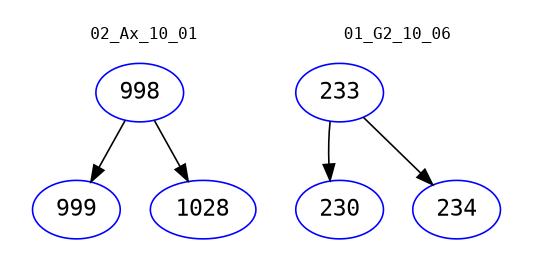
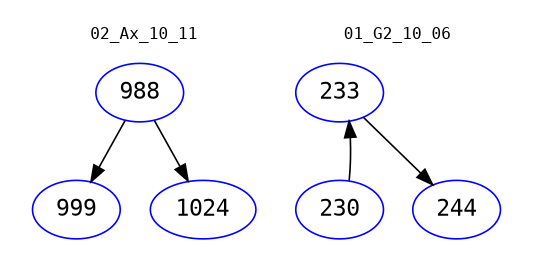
(145, 35) -> (145, 35)
(140, 93) -> (140, 93)
(329, 143) -> (350, 159)
(203, 210) -> (203, 210)
(457, 210) -> (457, 210)
